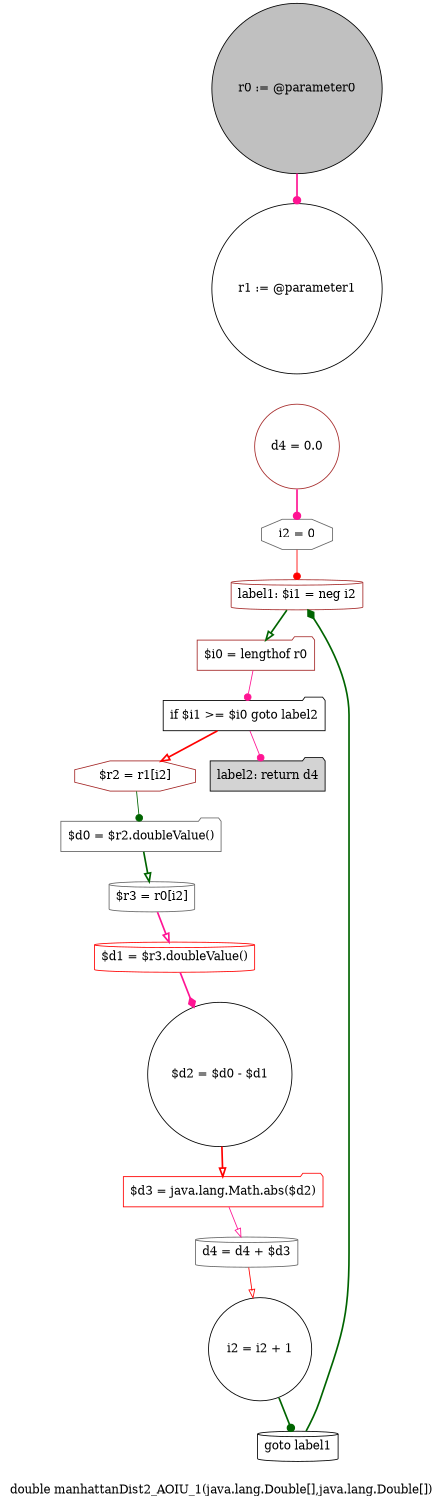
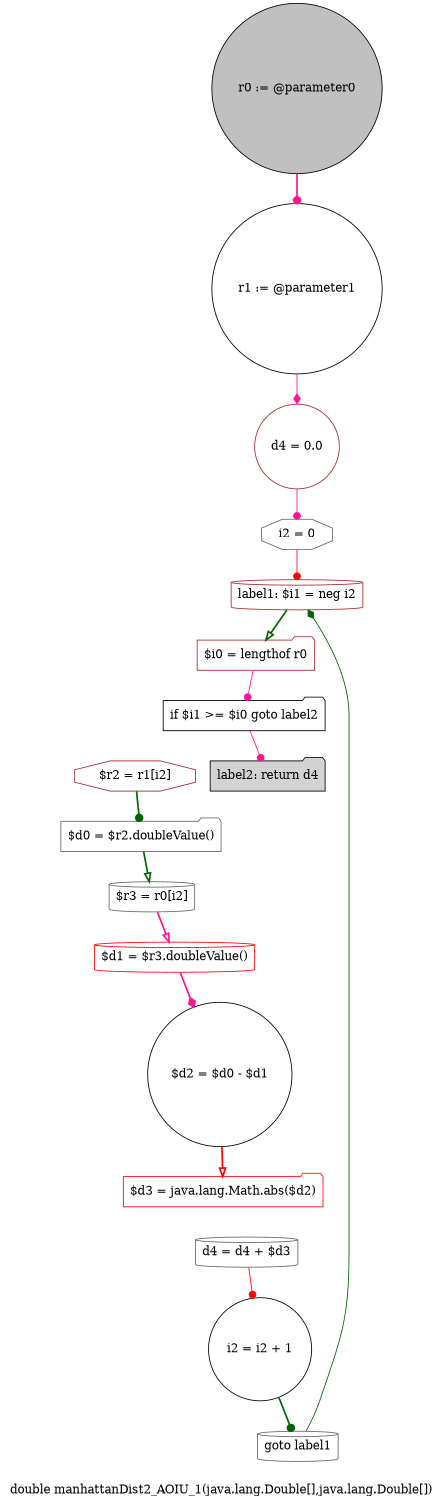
none -> (297, 384)
(297, 501) -> (297, 501)
(193, 744) -> none
(138, 803) -> (138, 803)
(349, 1024) -> (349, 1024)
(233, 1218) -> none
(250, 1279) -> (250, 1279)
(298, 1446) -> (298, 1446)
